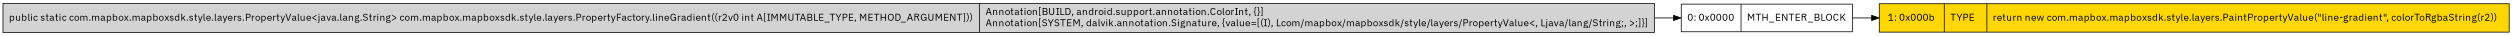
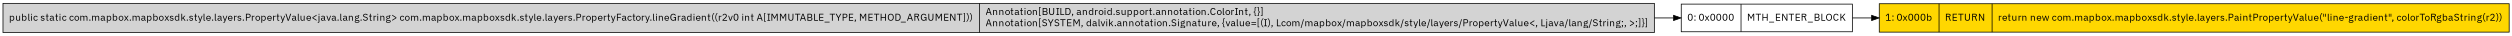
(1963, 18) -> (1966, 18)
